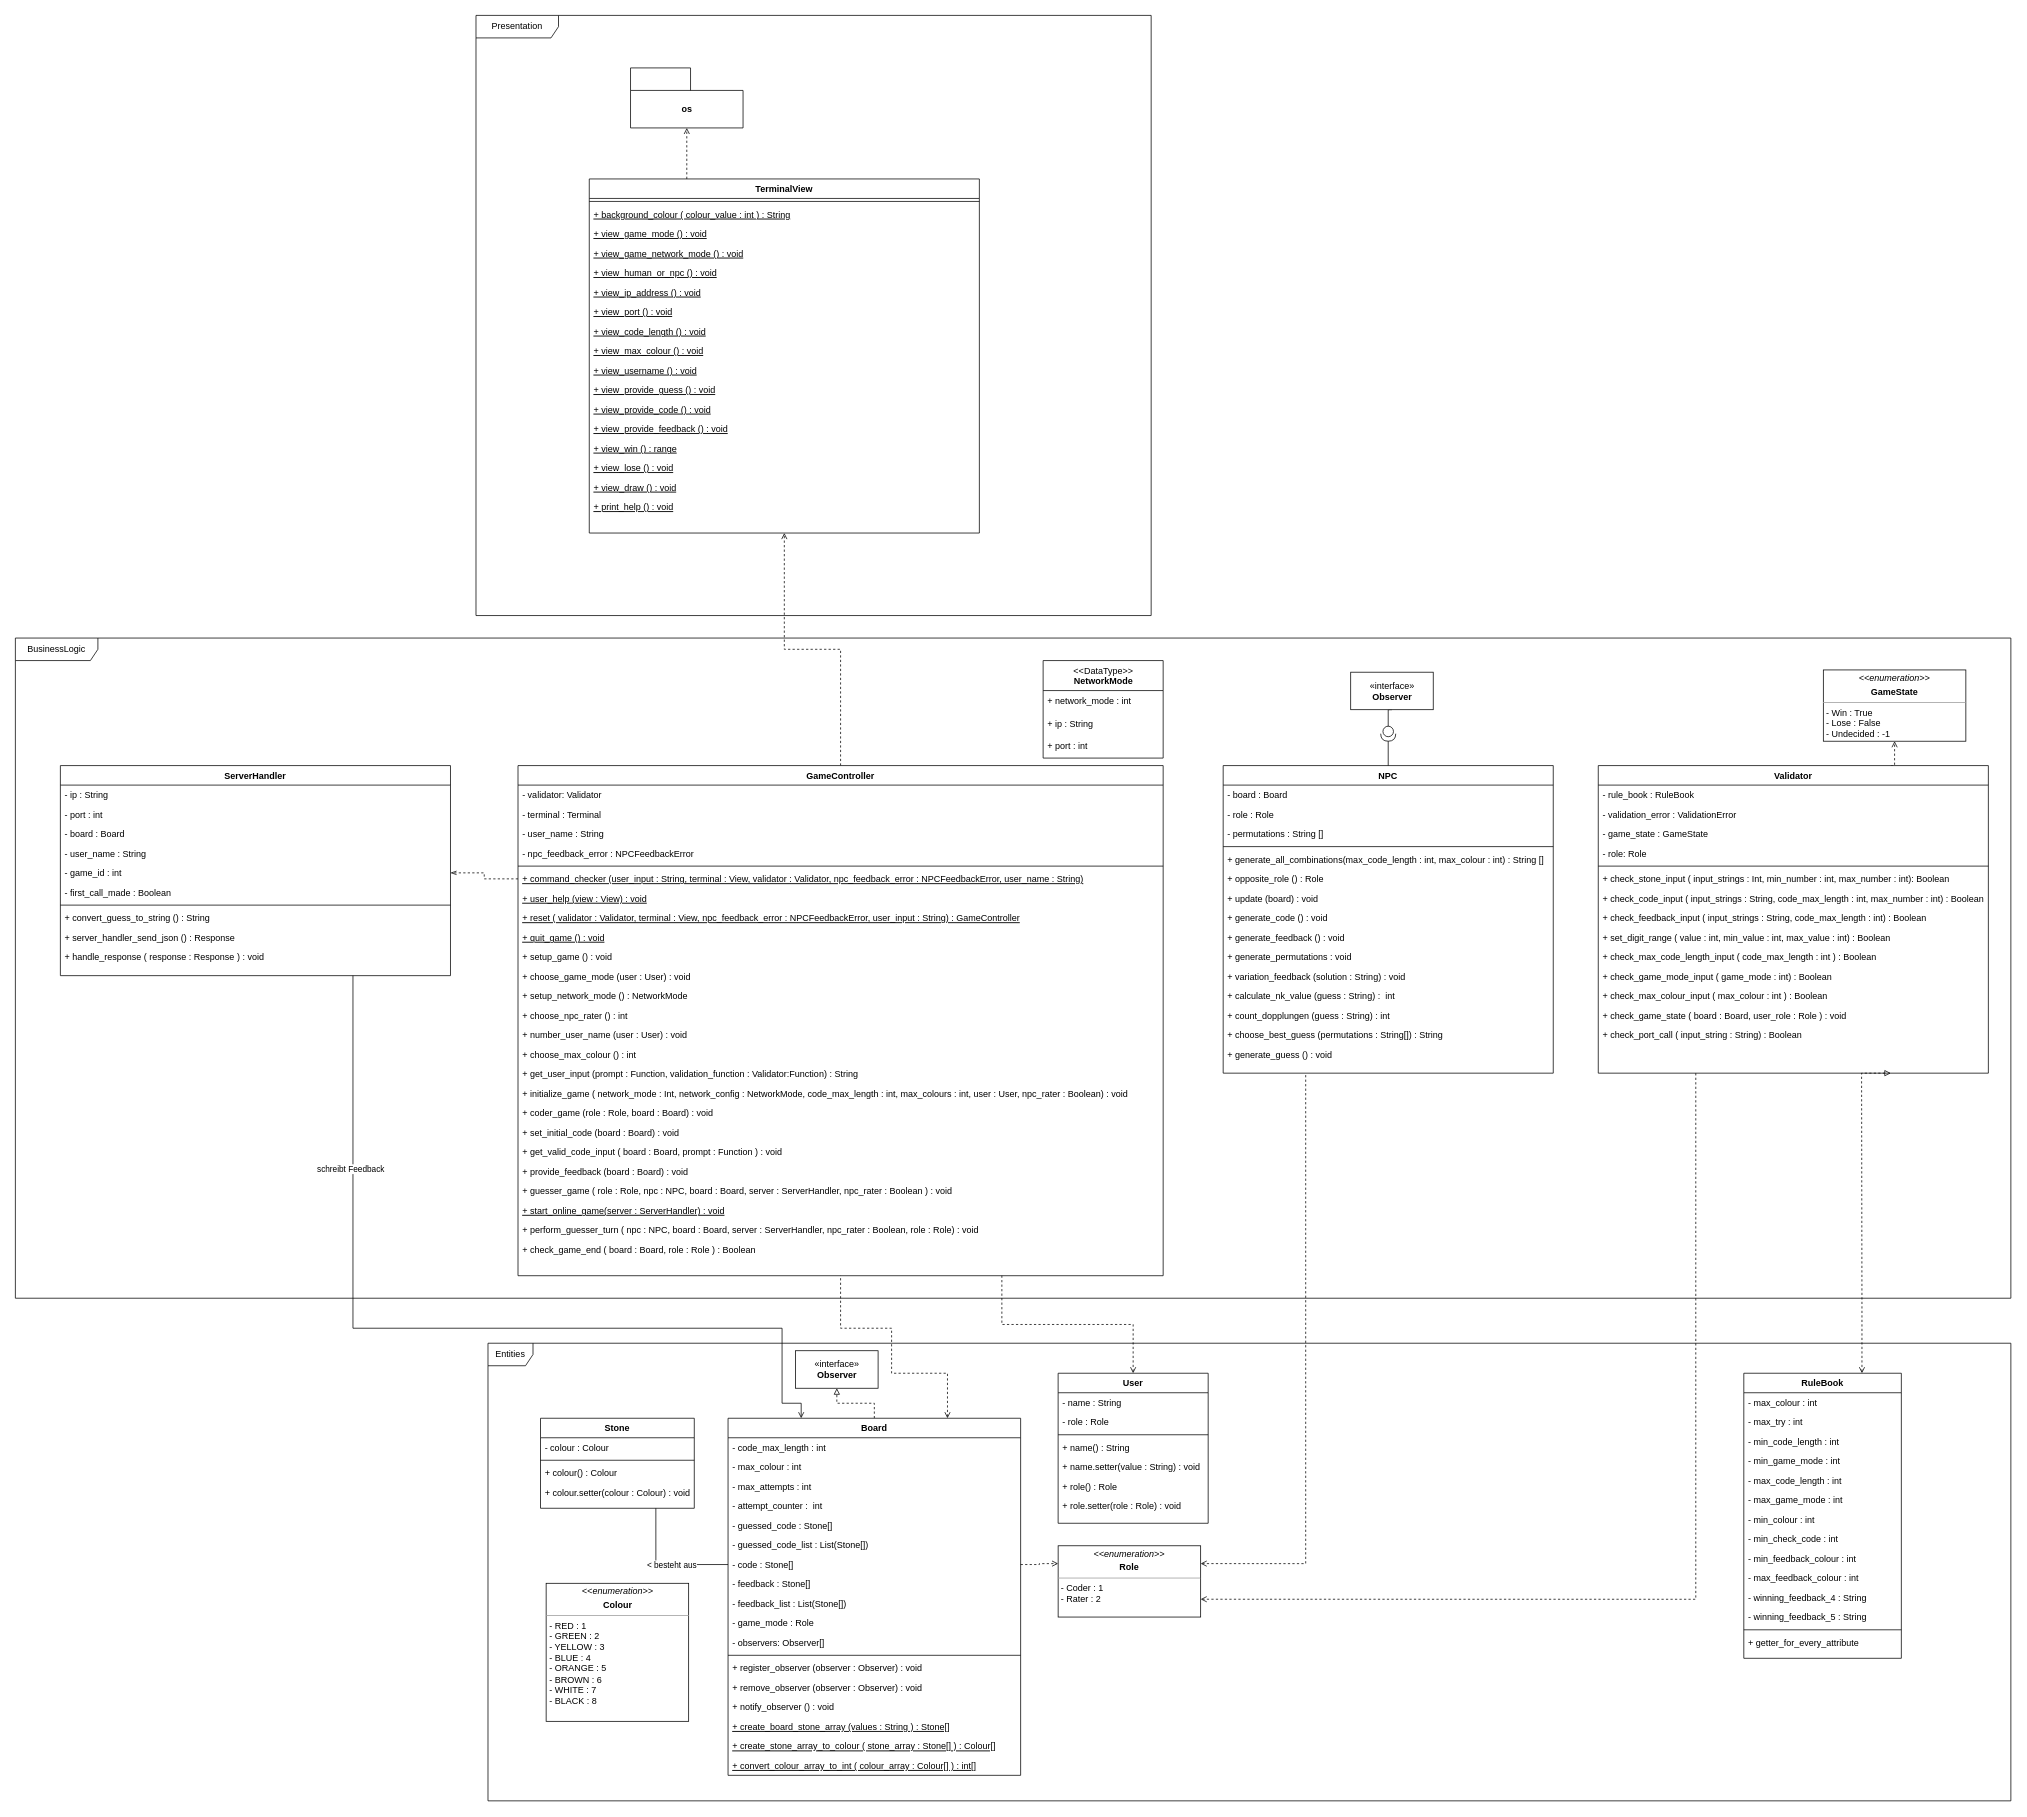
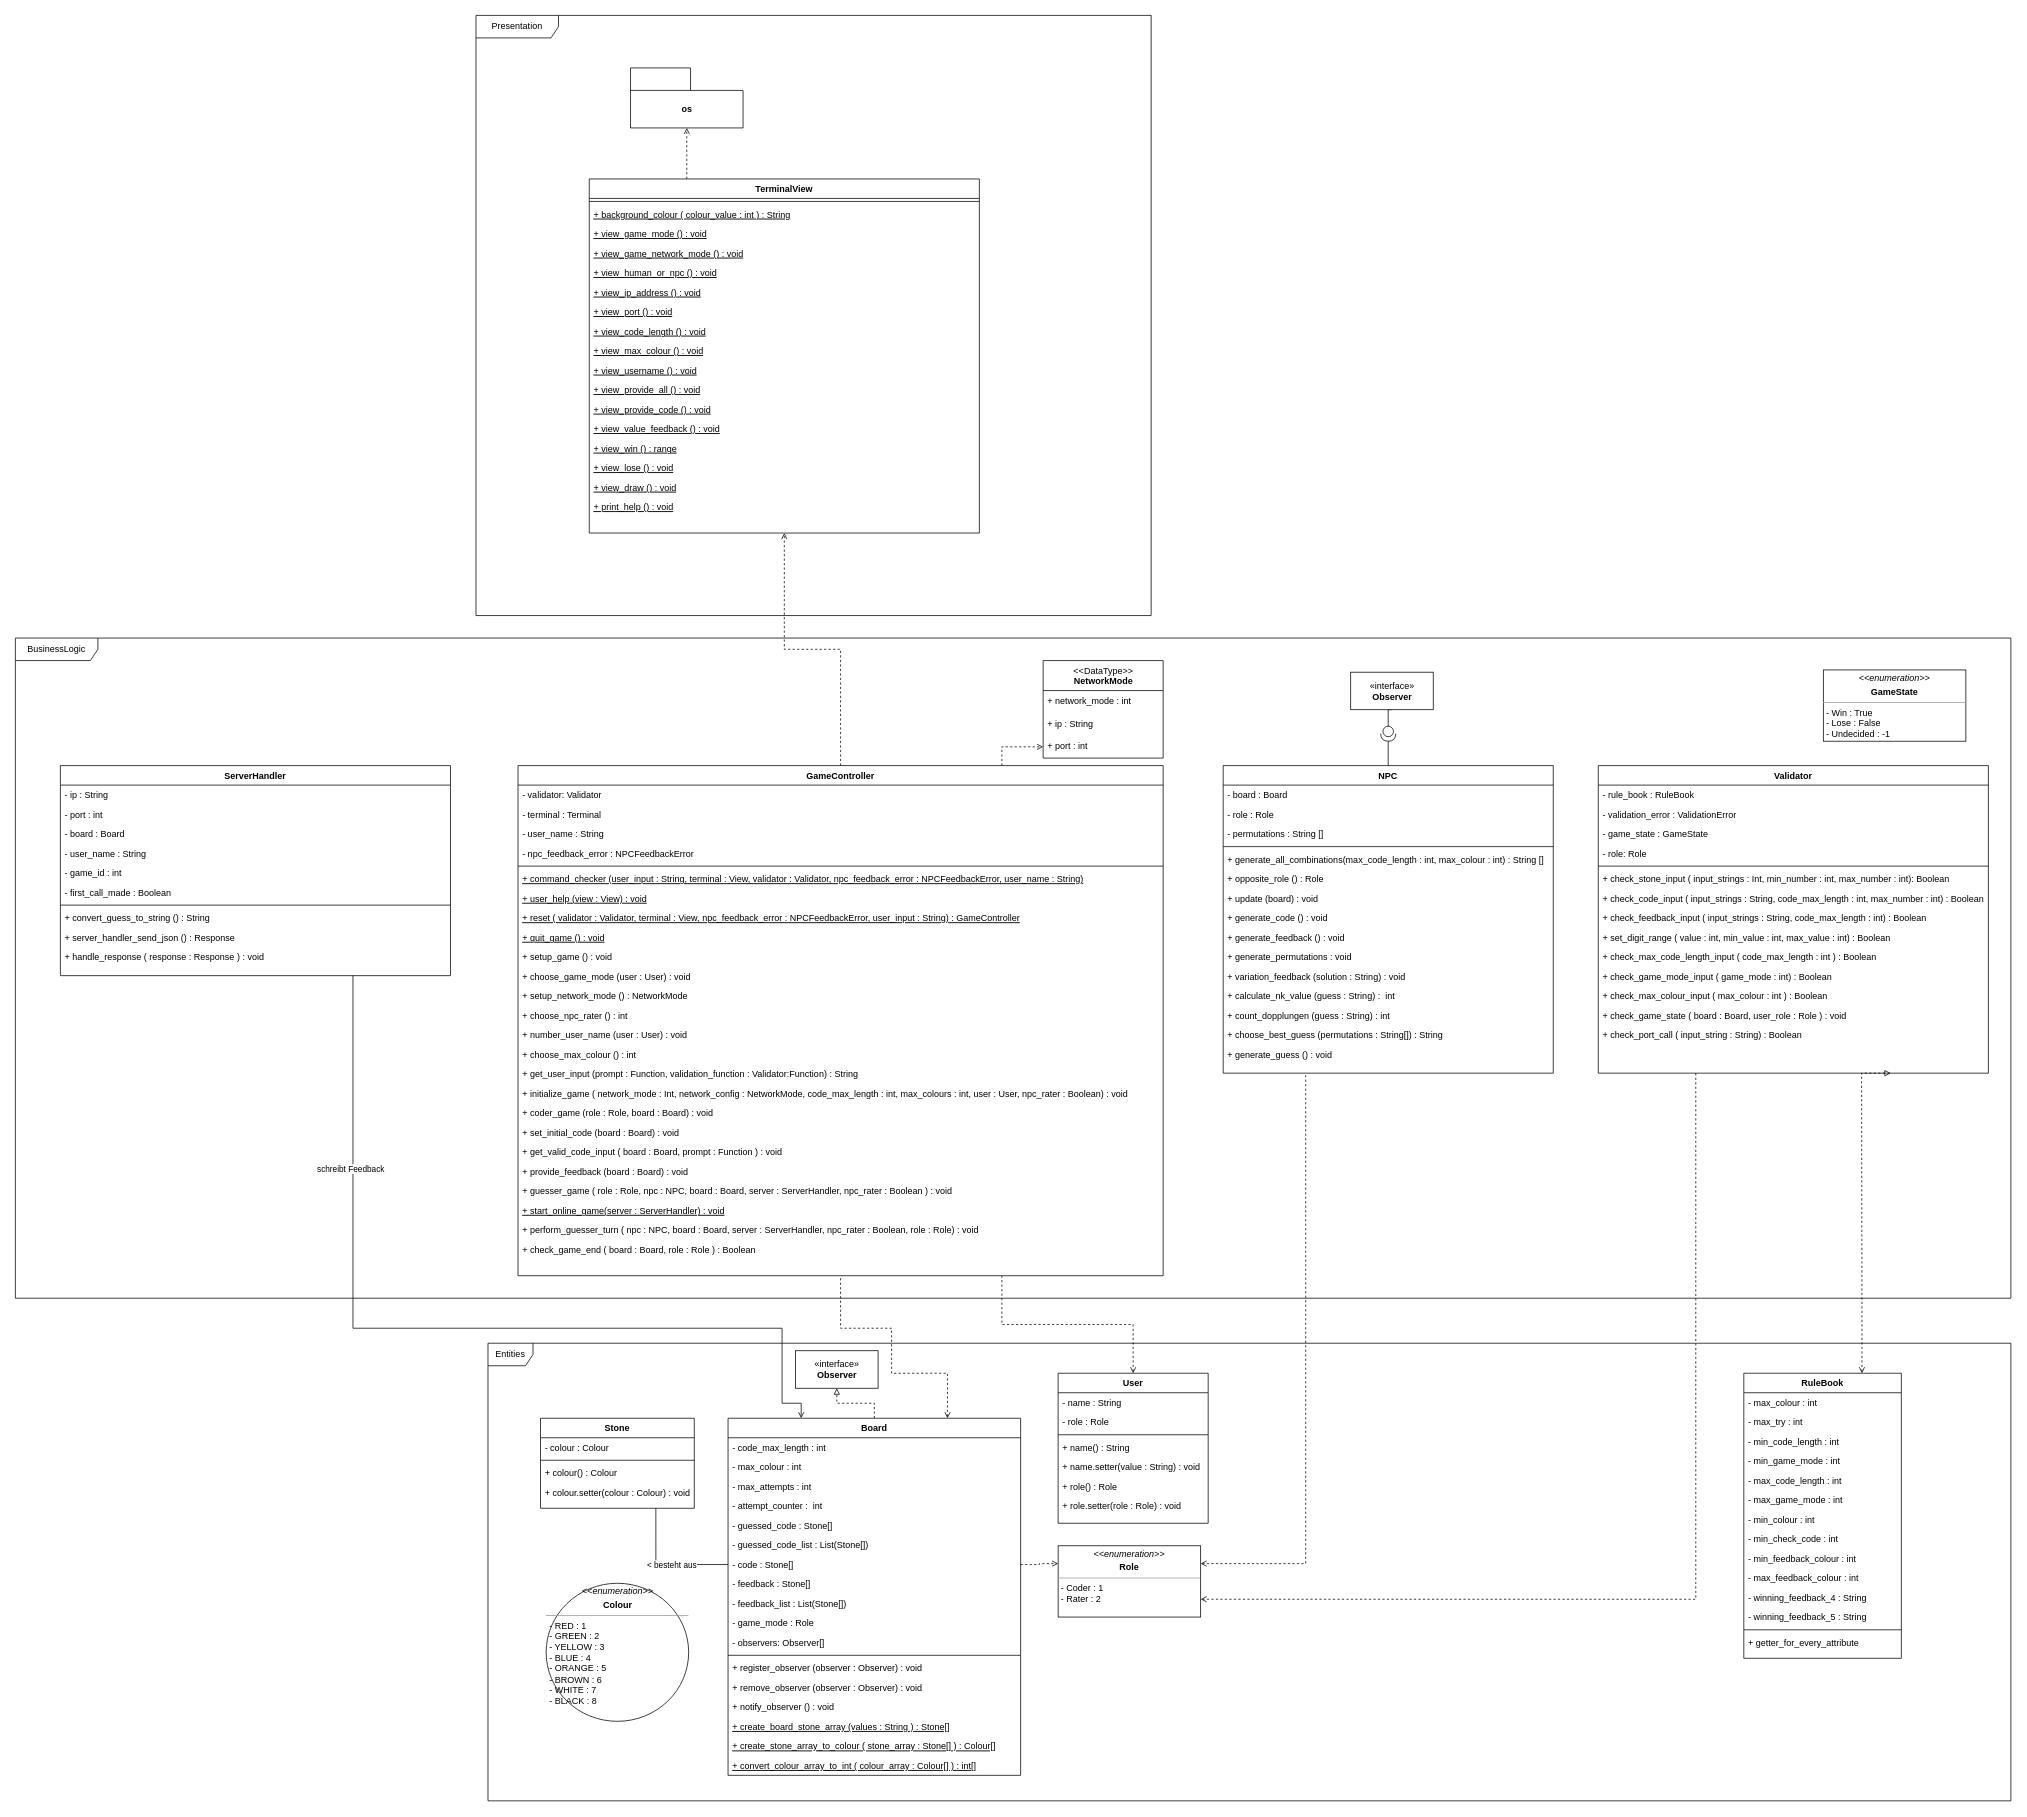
(659, 390) -> (652, 390)
(667, 429) -> (662, 429)
none -> (1012, 747)
(1894, 755) -> none
(484, 875) -> none
(617, 1652) -> (617, 1652)
